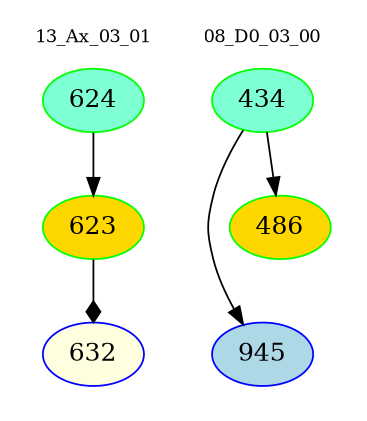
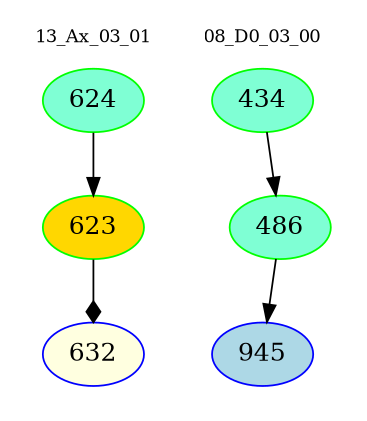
(209, 218) -> (273, 282)
(280, 227) -> (280, 227)
